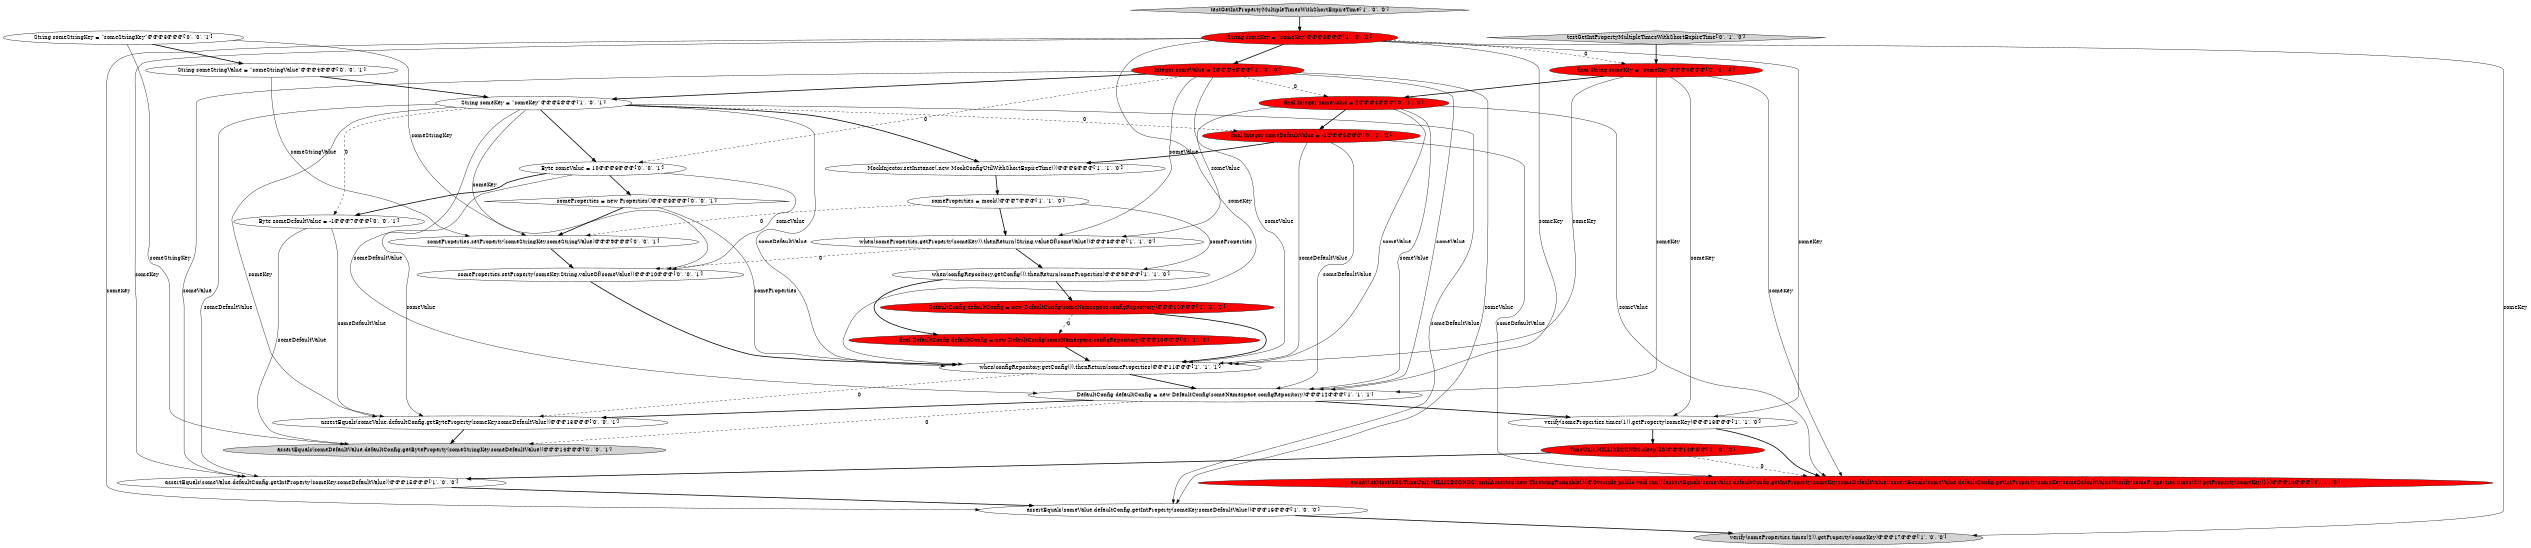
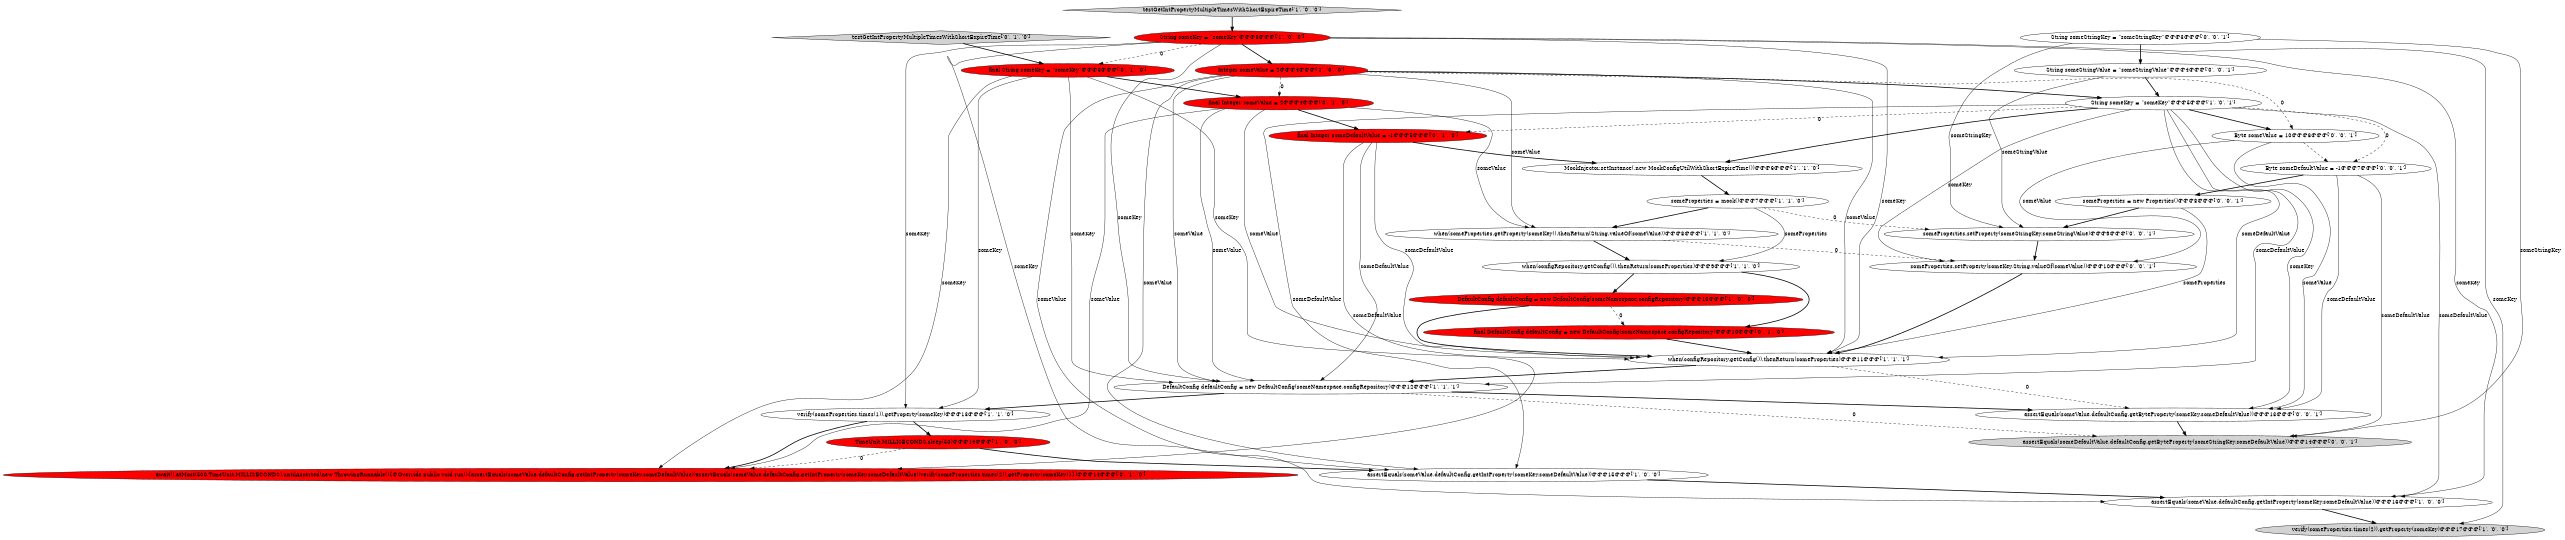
(619, 184) -> (2257, 184)
(449, 196) -> (2314, 151)
(637, 201) -> (2163, 201)
